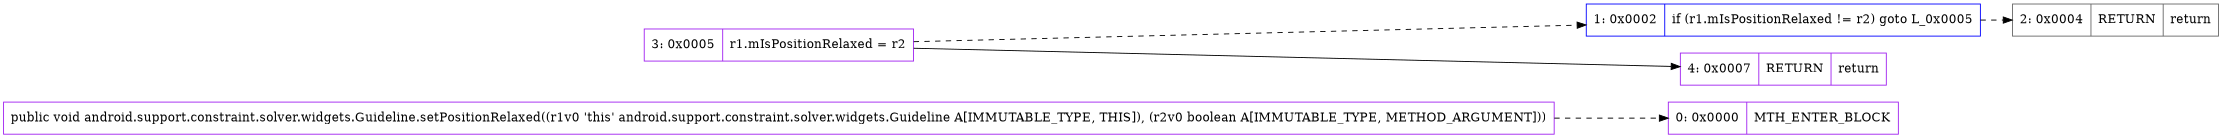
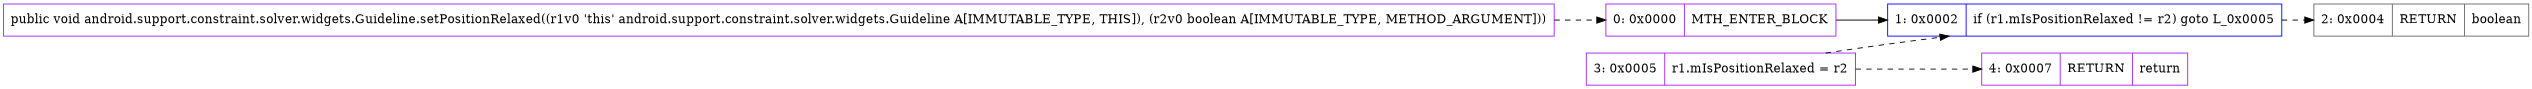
none -> (1857, 20)
(2191, 20) -> (2497, 20)
(1292, 57) -> (1914, 69)
